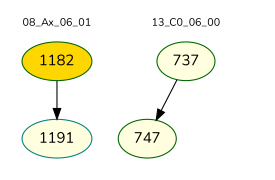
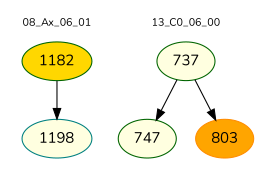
(57, 139) -> (57, 139)
none -> (225, 139)
